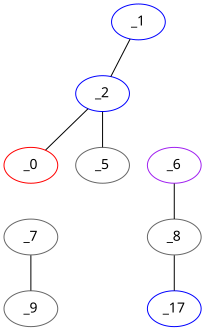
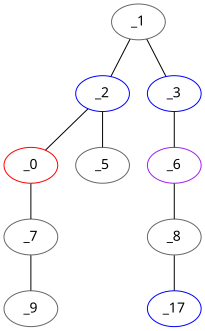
(138, 22) -> (138, 22)
none -> (174, 94)
none -> (31, 201)
